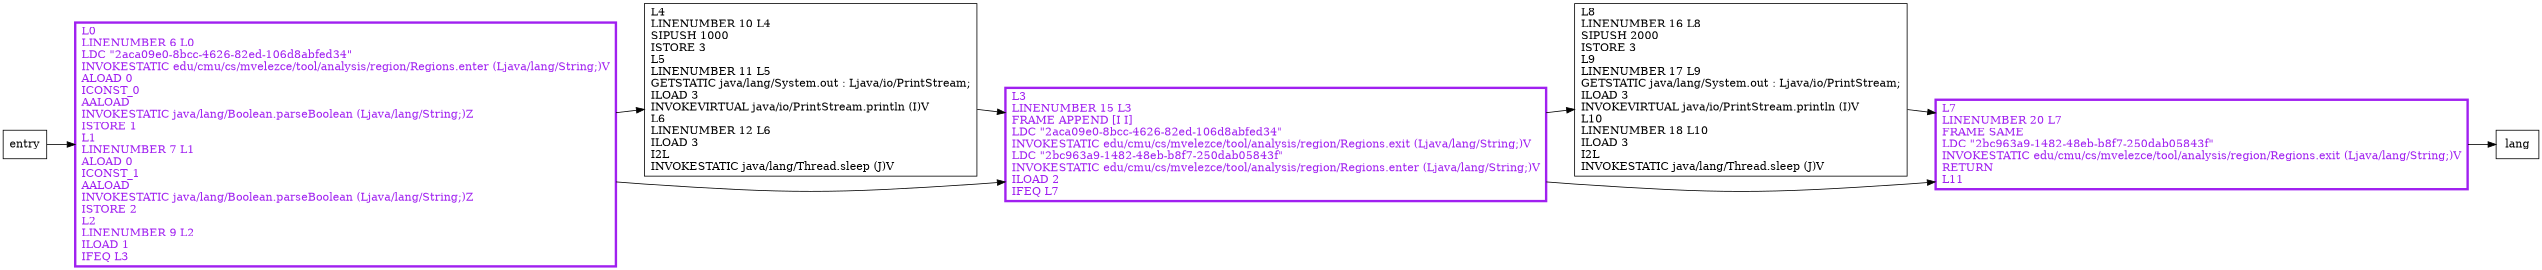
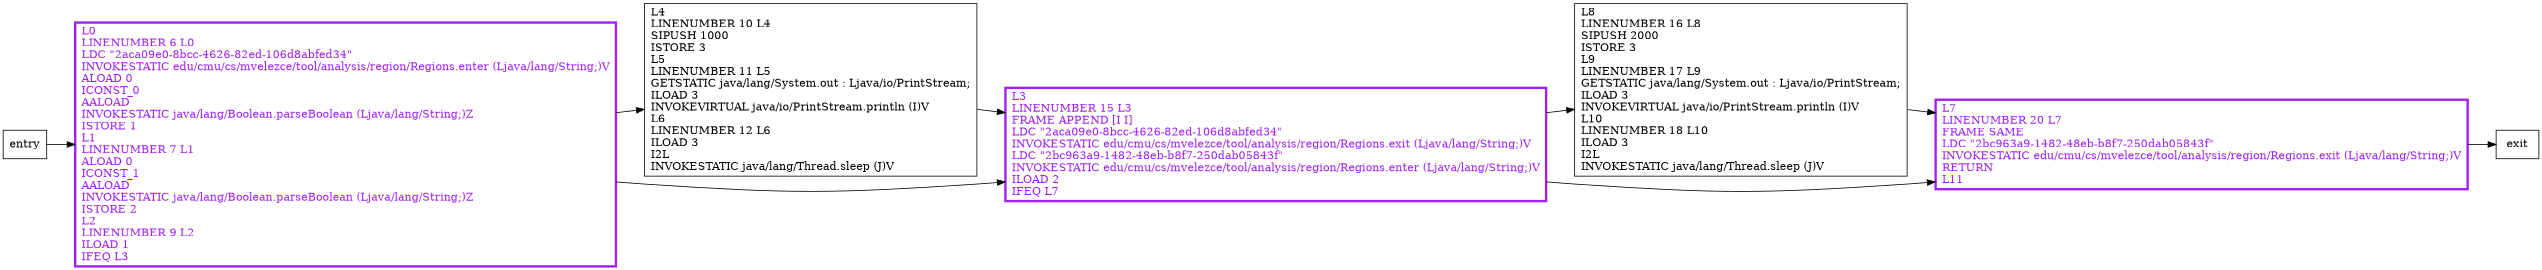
(2518, 144) -> (2518, 144)
